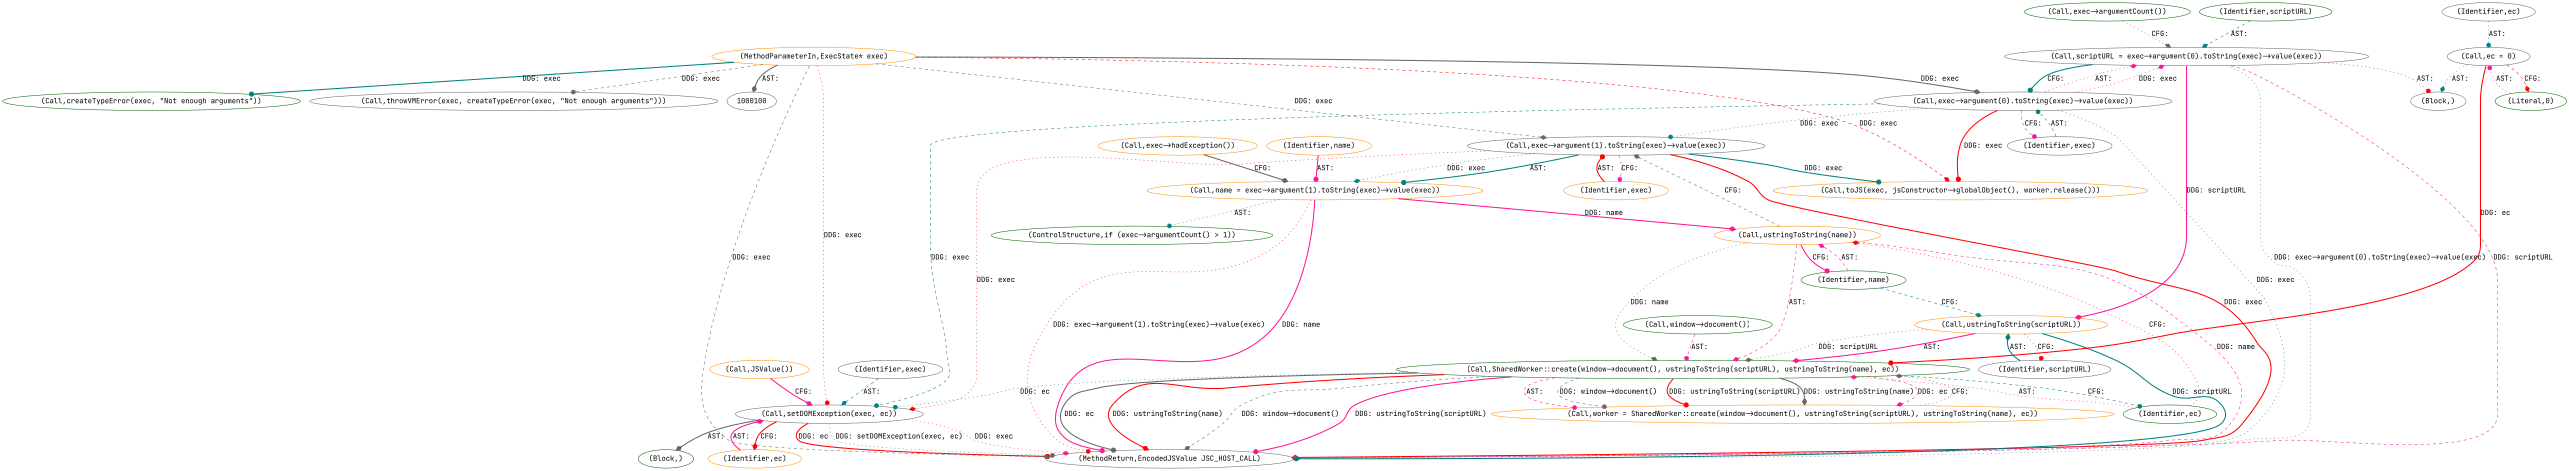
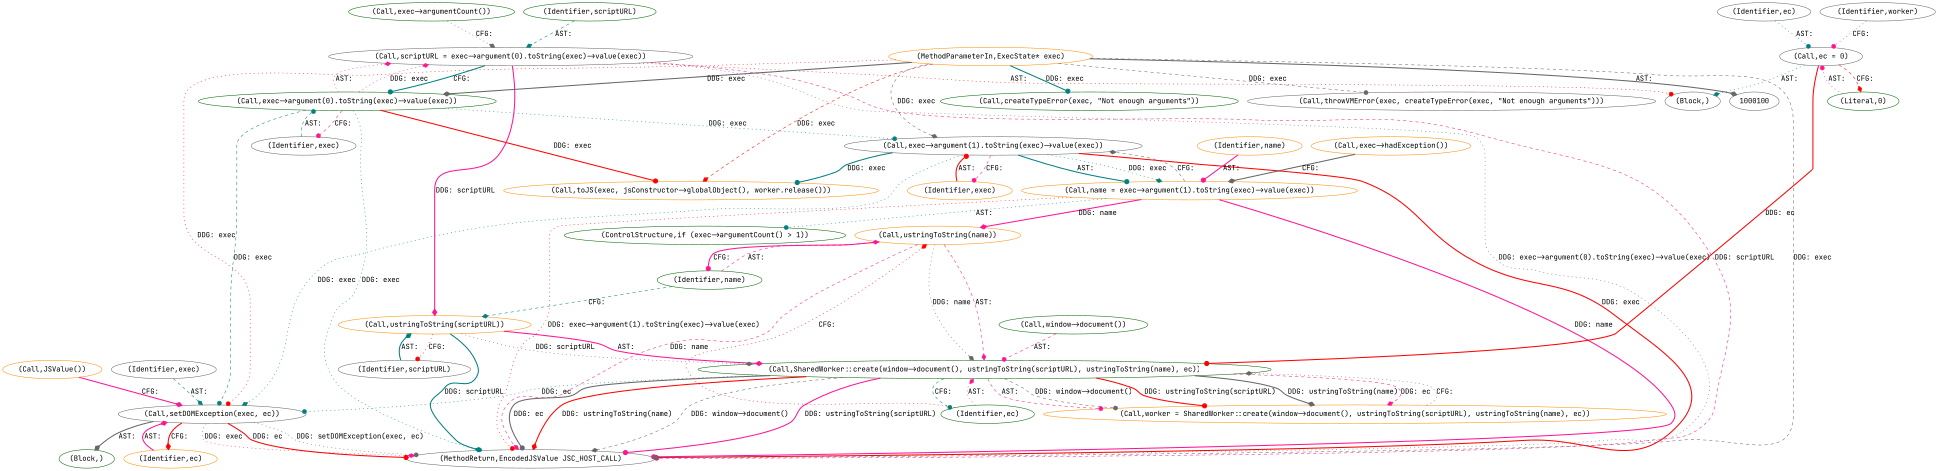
none -> (1878, 12)
(2023, 101) -> (347, 101)
(1096, 158) -> (567, 218)
(1710, 192) -> (1169, 165)
(703, 406) -> (1746, 444)
